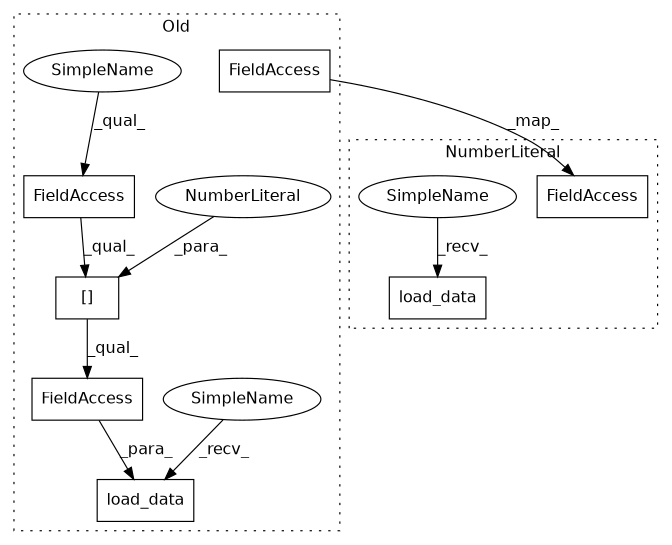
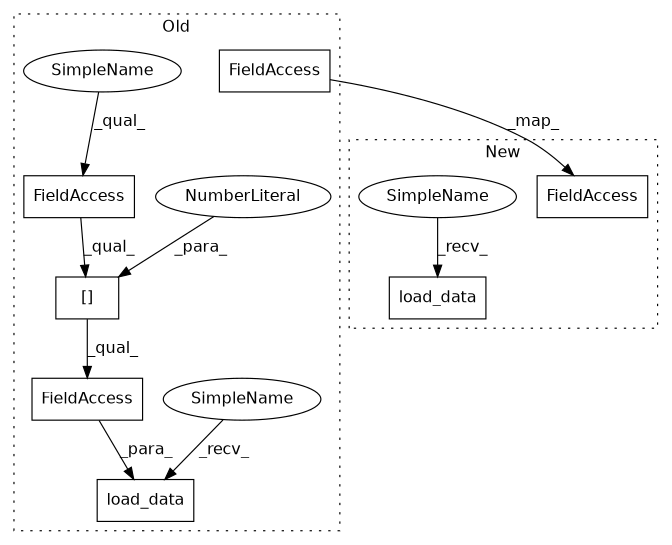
(503, 153) -> (503, 153)
